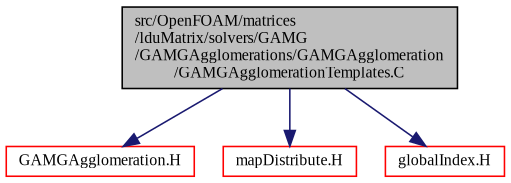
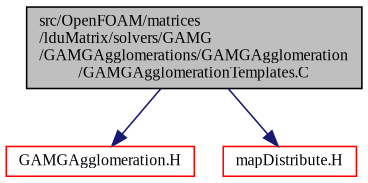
(445, 161) -> none
